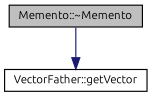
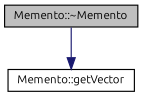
(76, 80) -> (71, 80)
